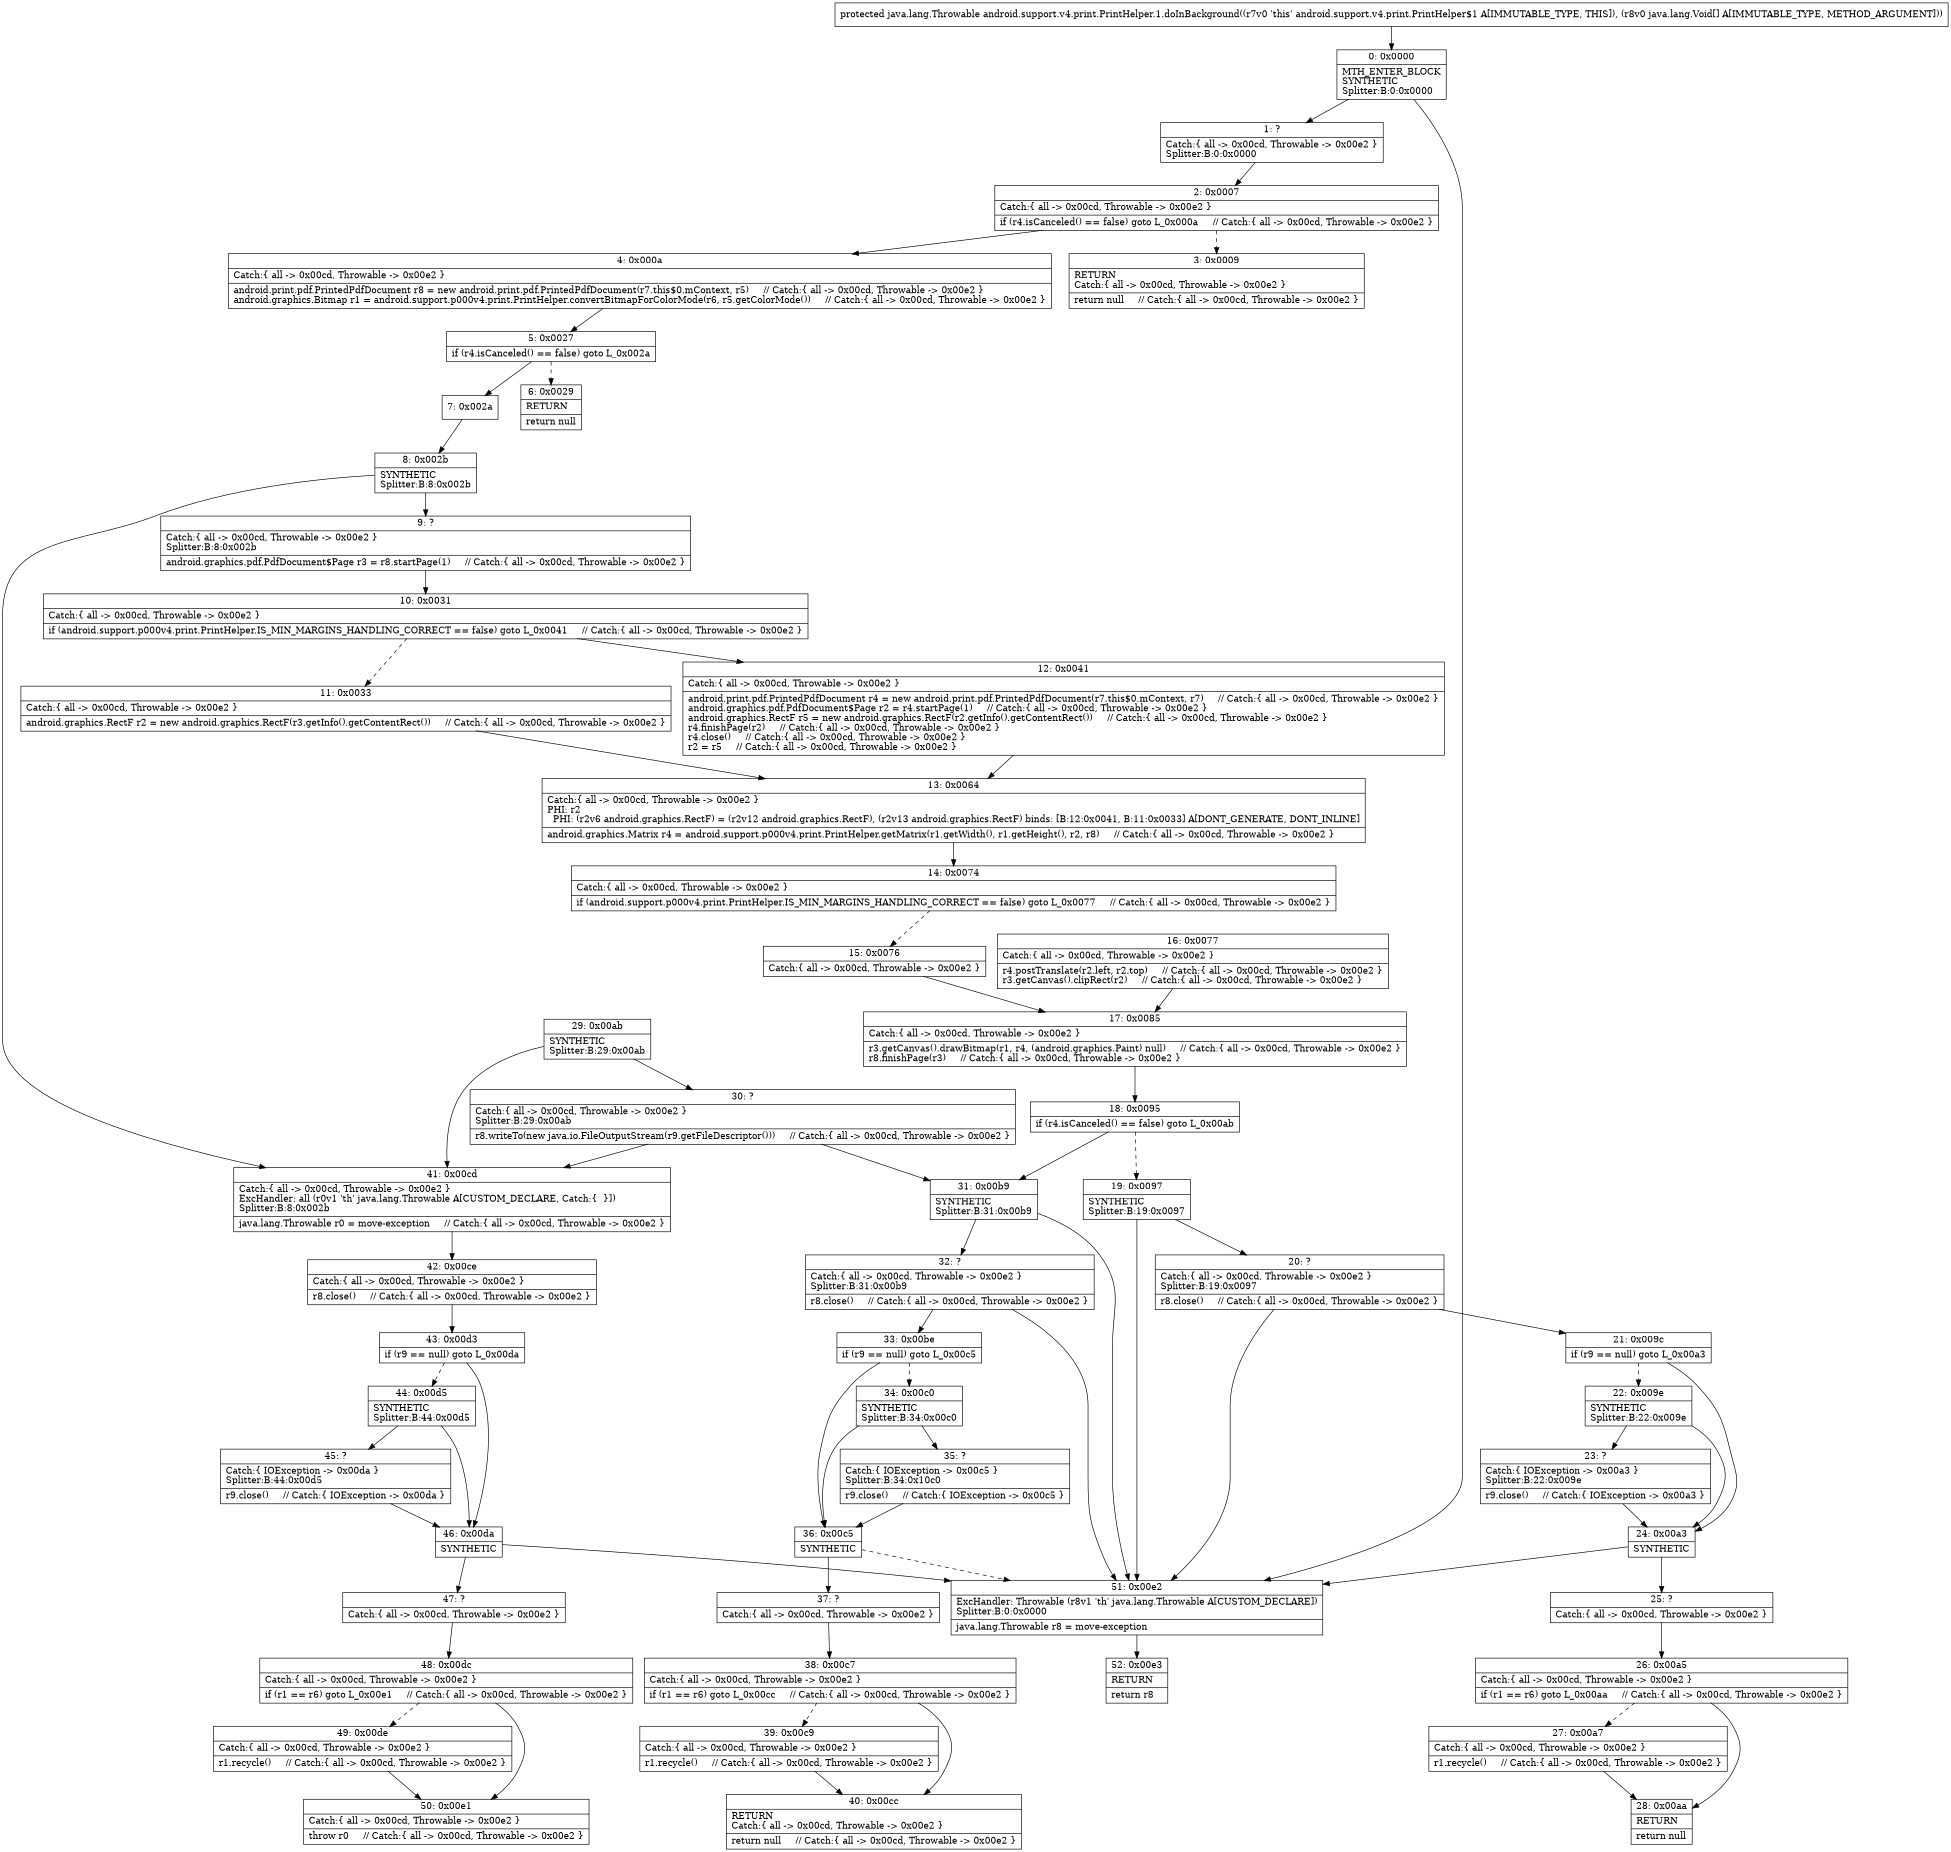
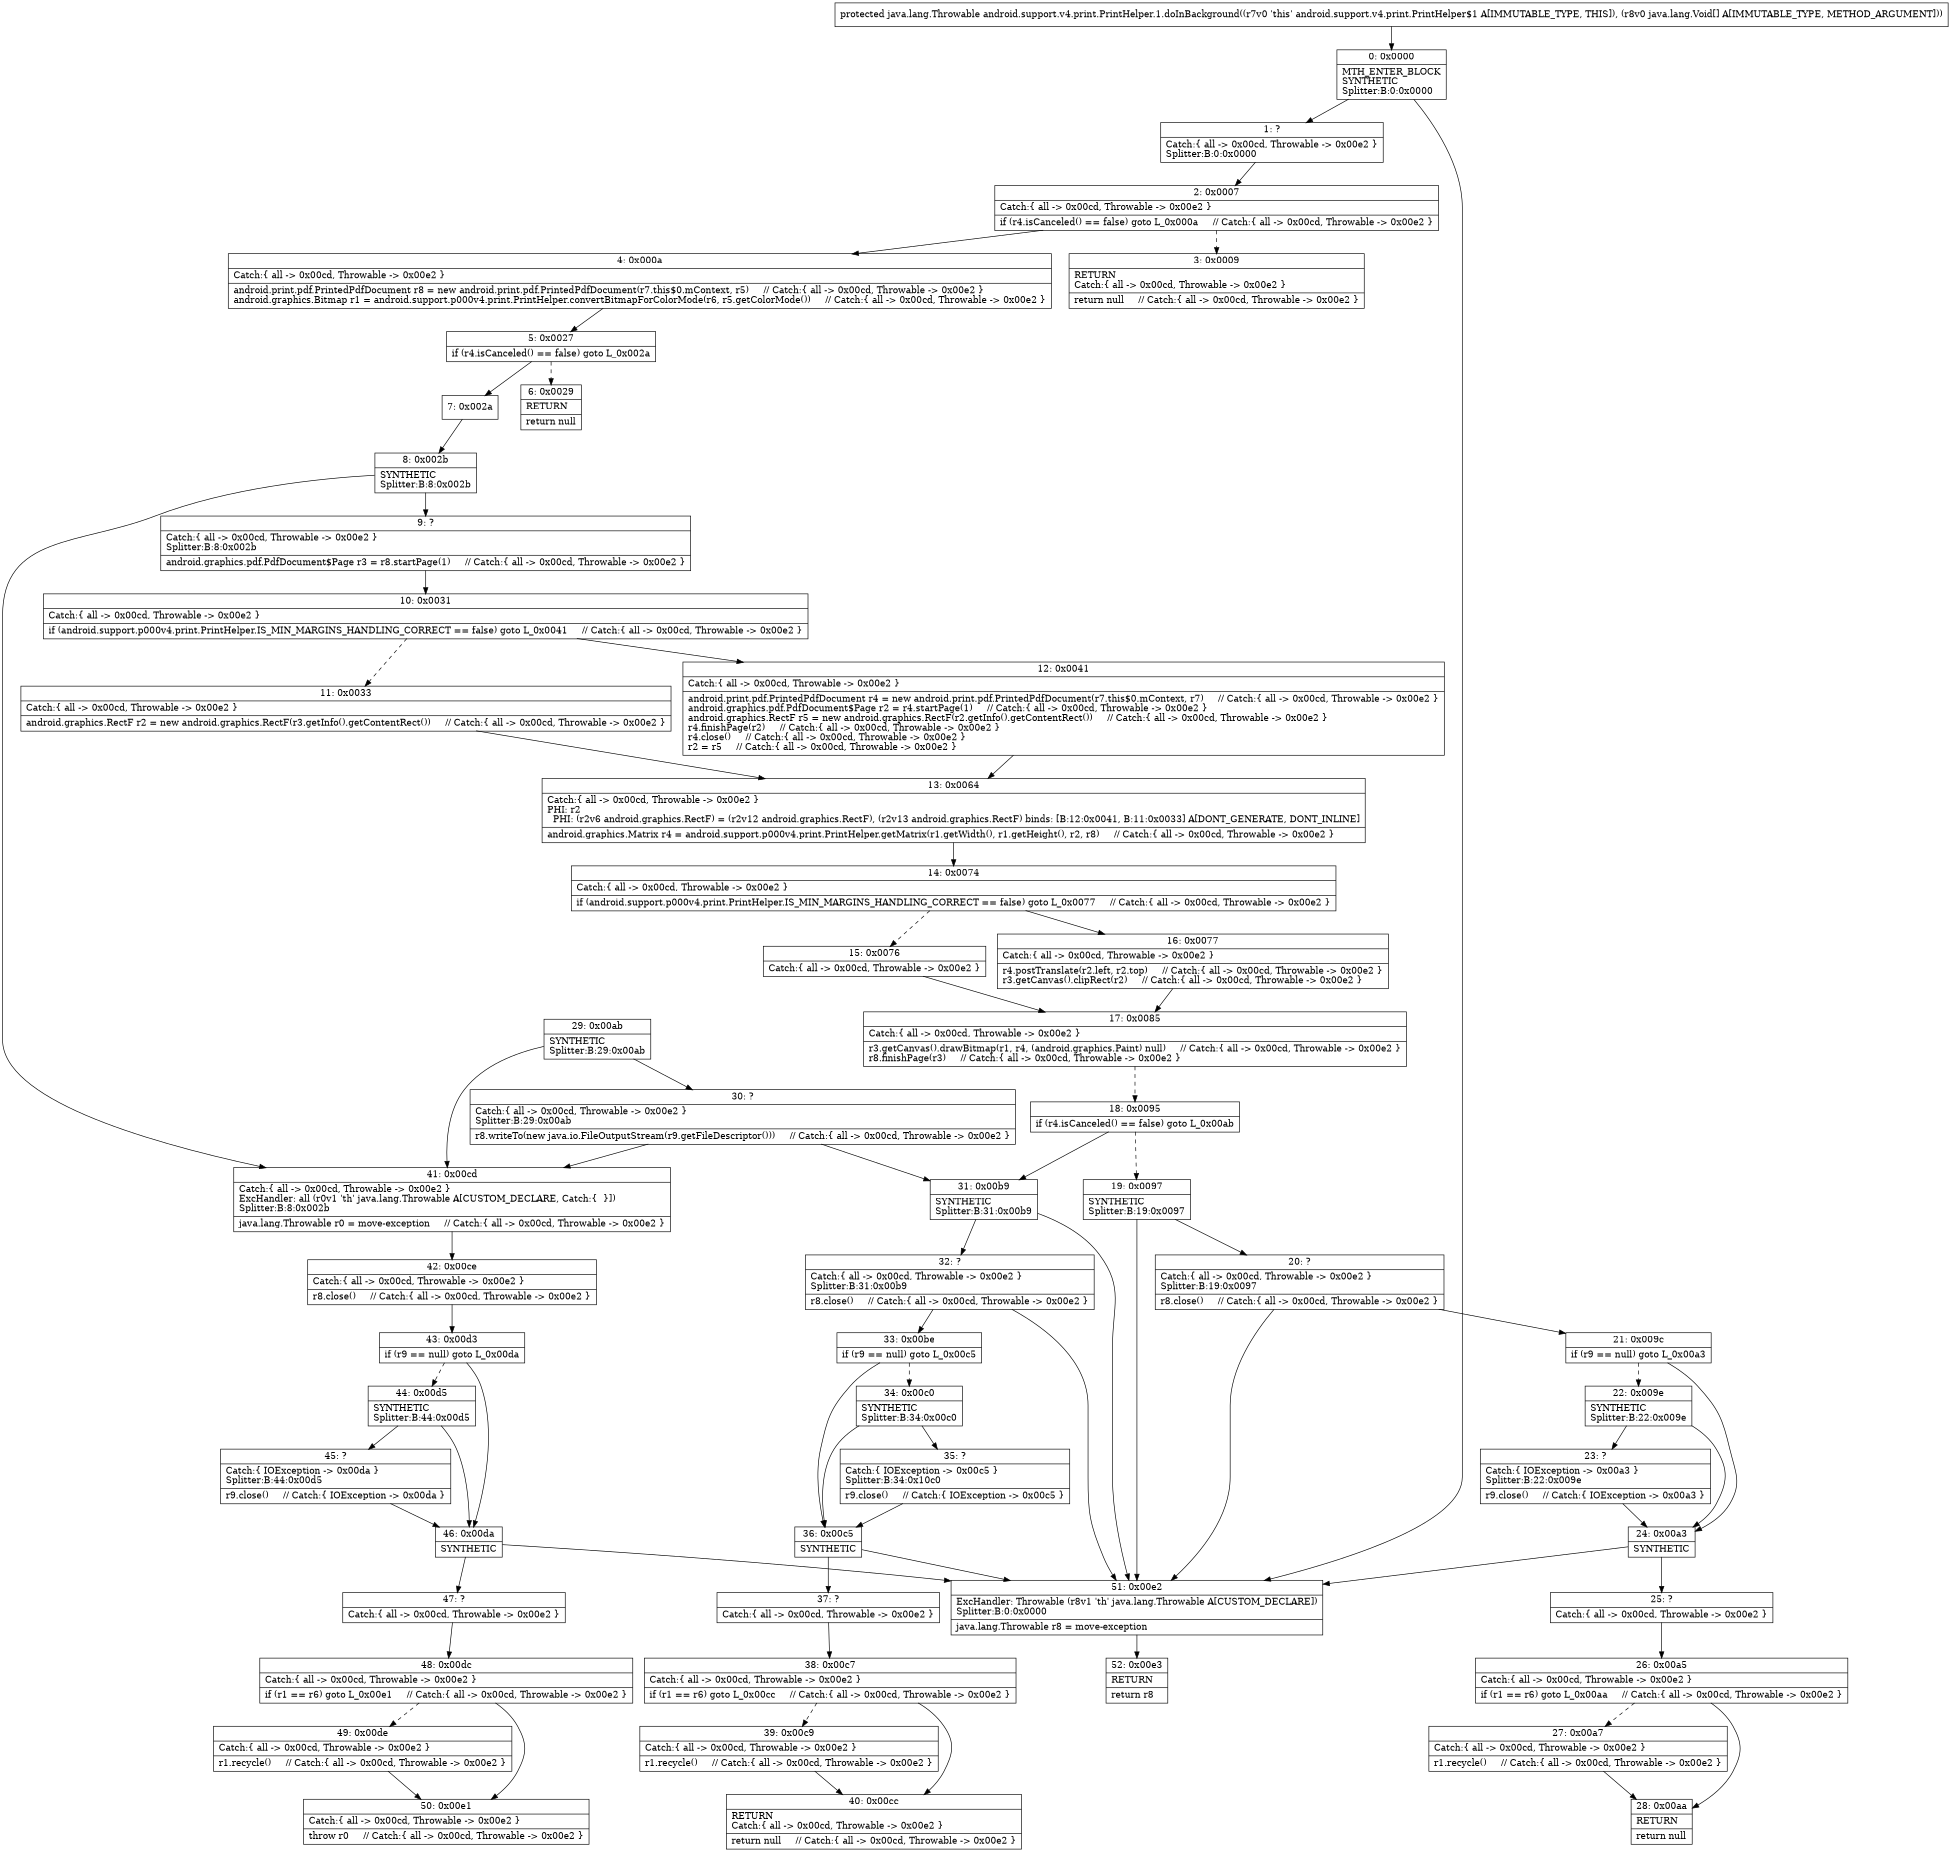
none -> (1062, 921)
(1135, 1081) -> (1135, 1081)
(933, 1564) -> (933, 1564)
